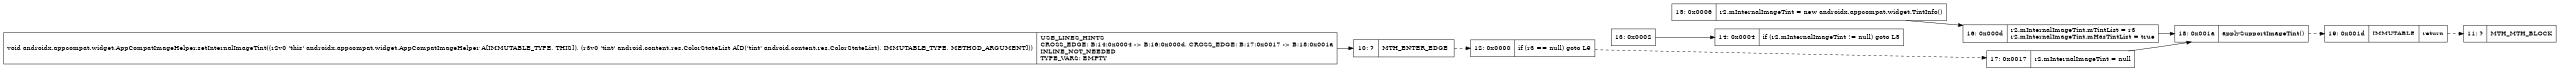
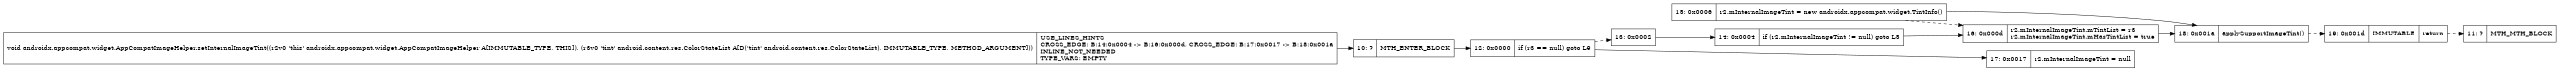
(1932, 23) -> (1932, 23)
none -> (1931, 36)
none -> (1601, 41)
(2158, 47) -> (2070, 15)
(1415, 48) -> (1415, 48)
(1460, 48) -> (1460, 48)
(1788, 54) -> (1788, 54)
